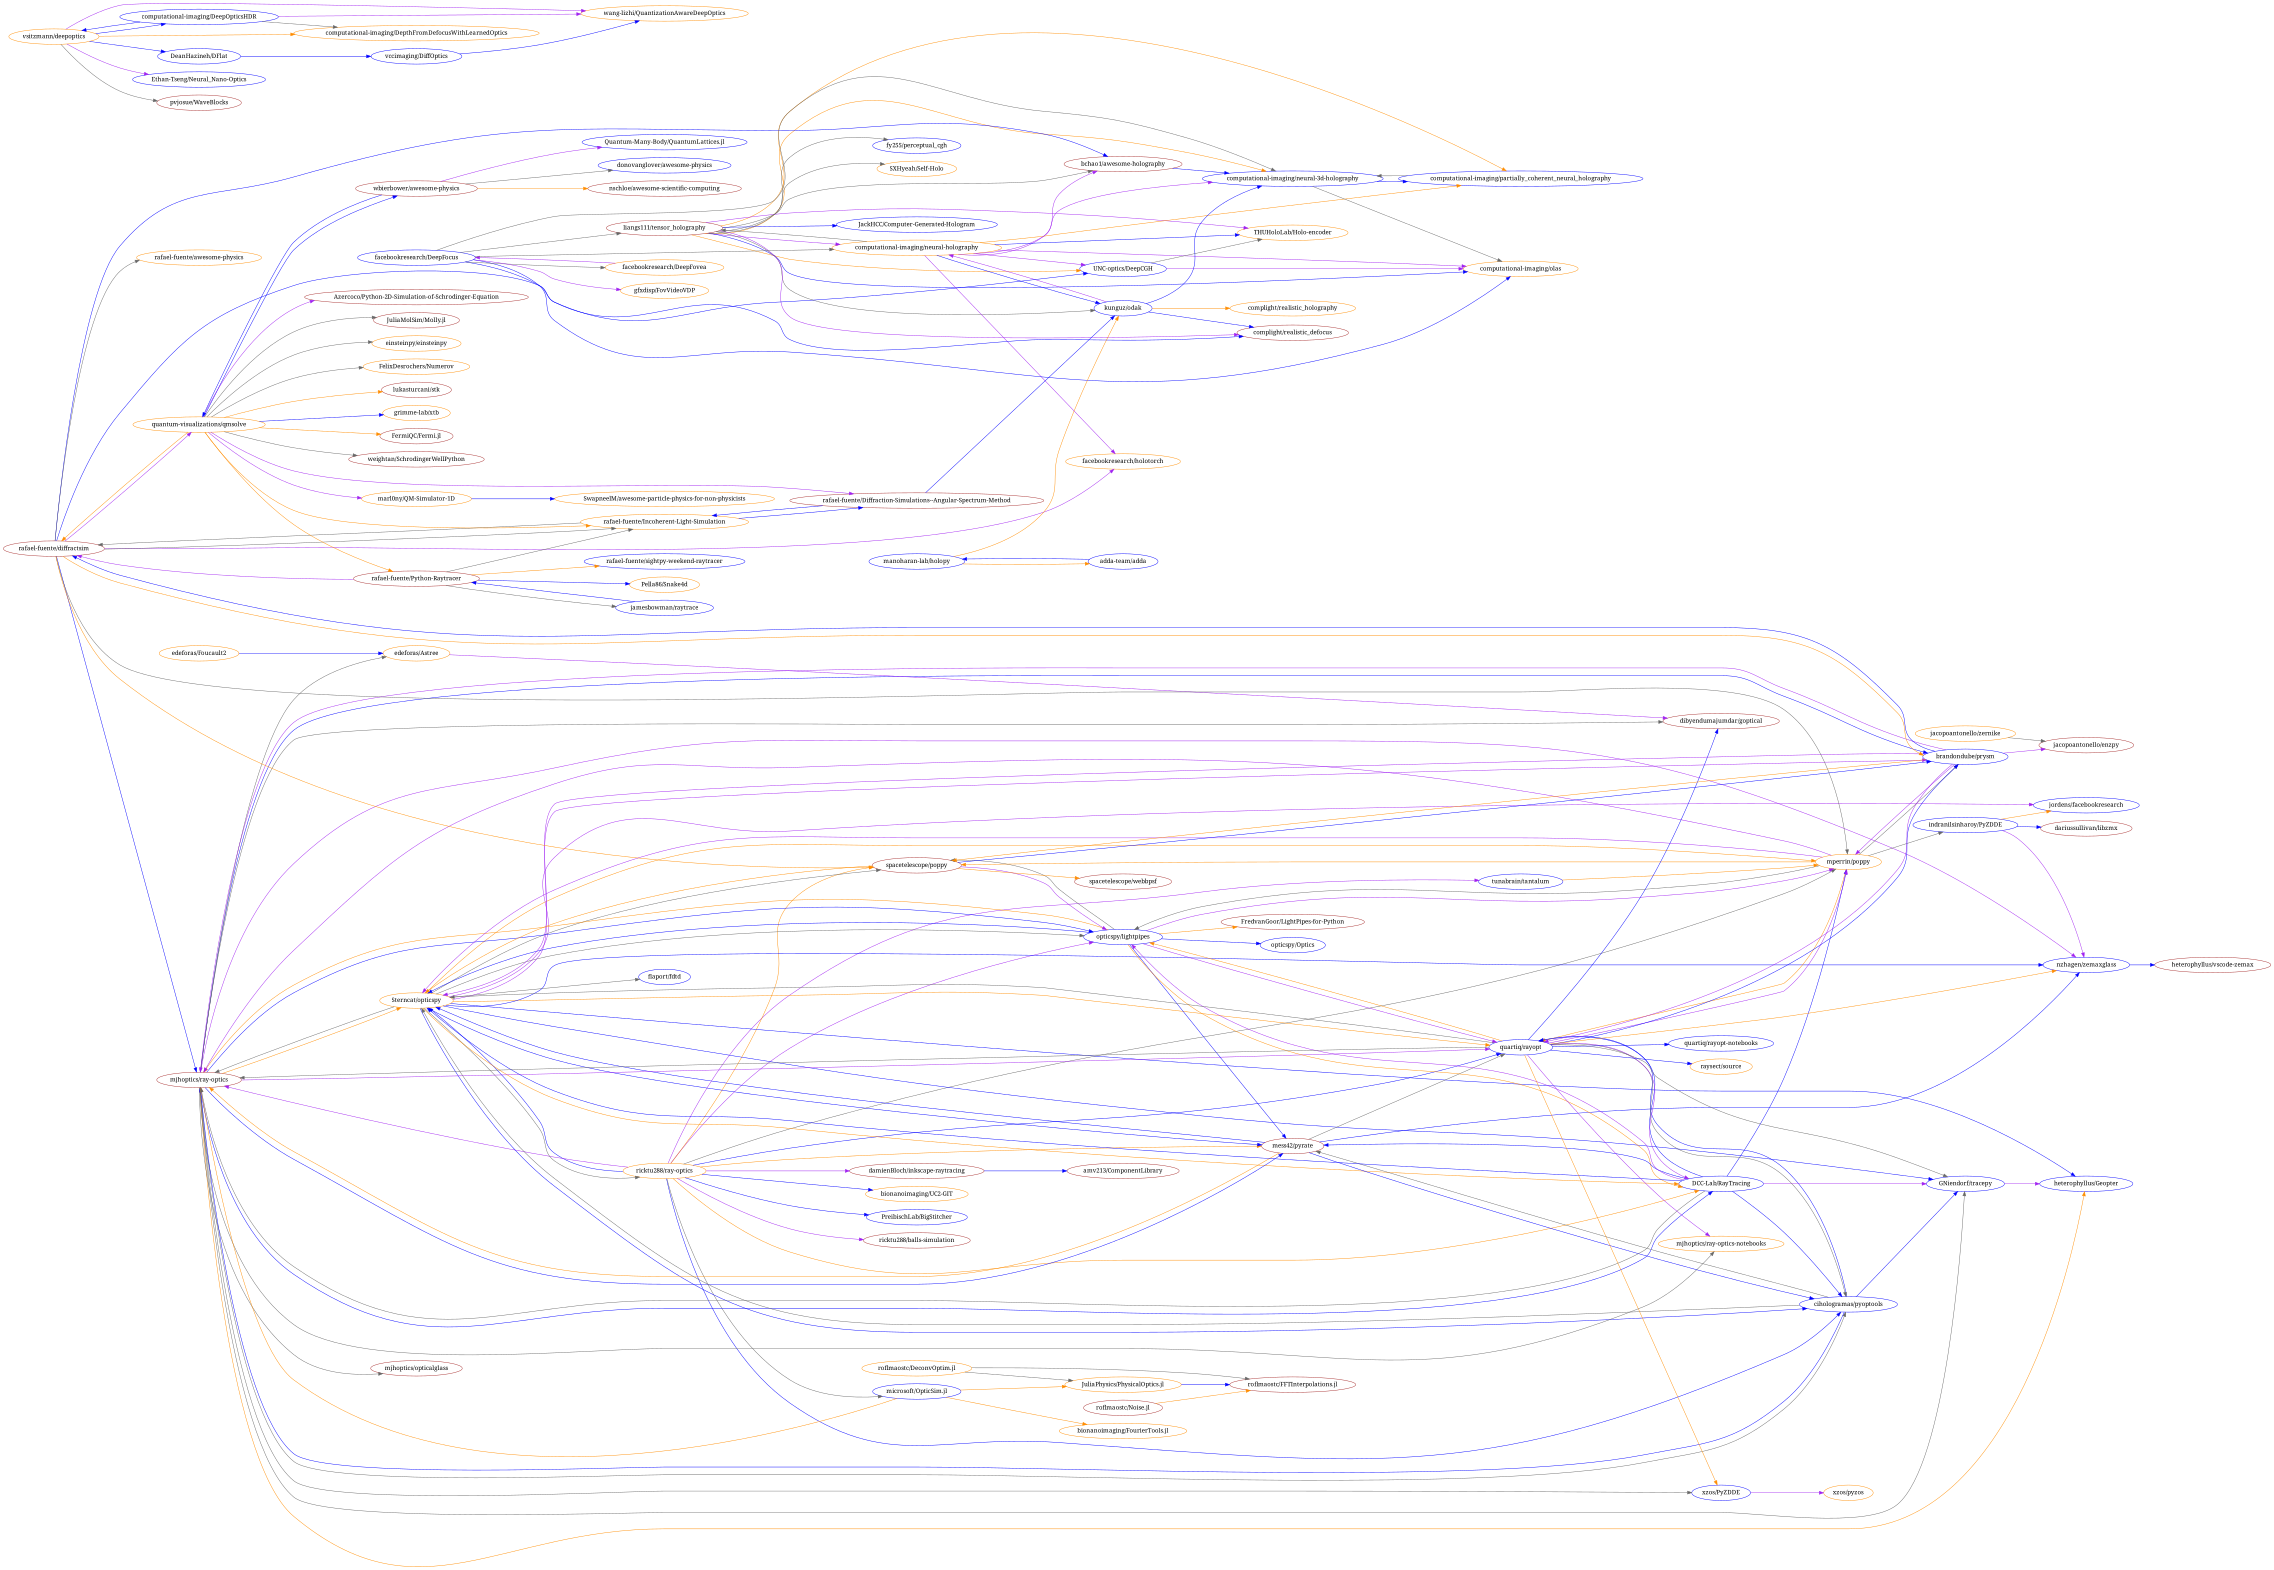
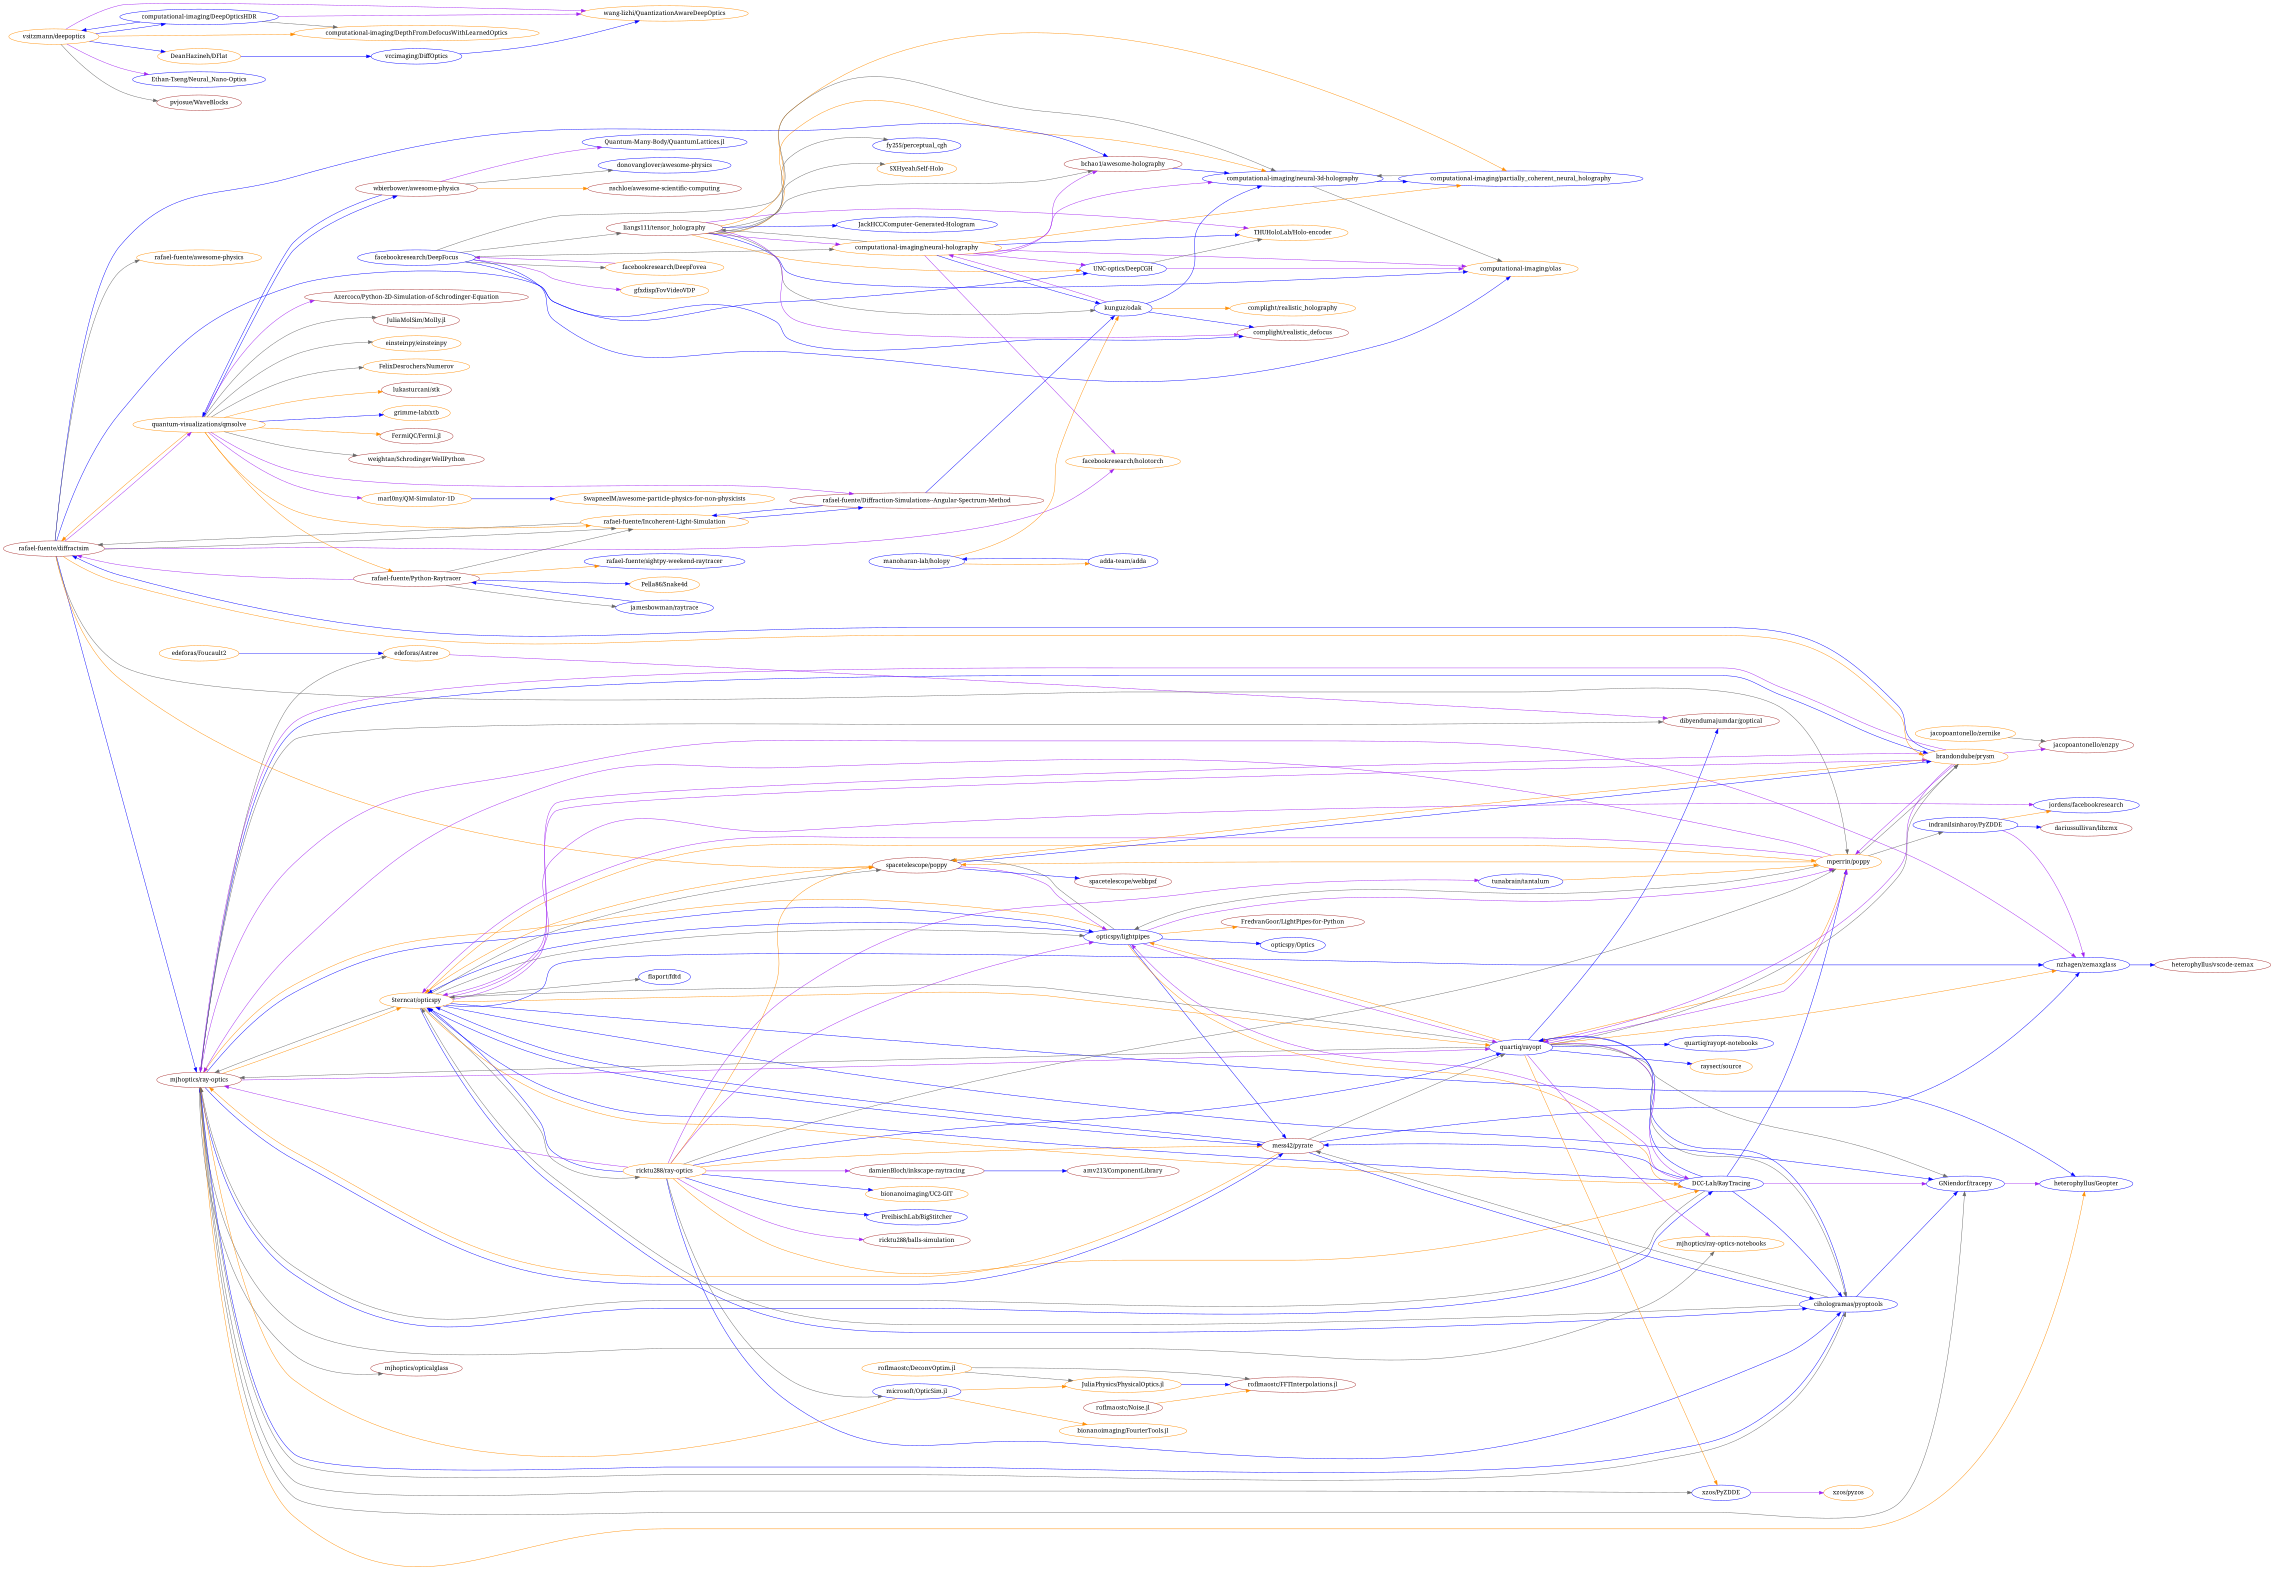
(199, 56) -> (199, 56)
(1965, 757) -> (1965, 757)
(1028, 874) -> (1028, 874)
(1795, 960) -> (1795, 960)
